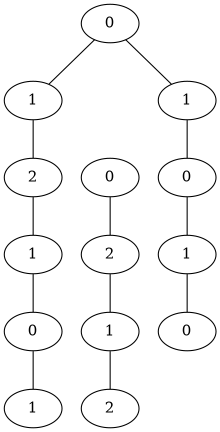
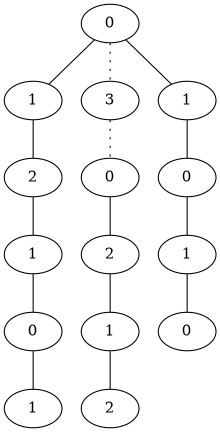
none -> (110, 101)
